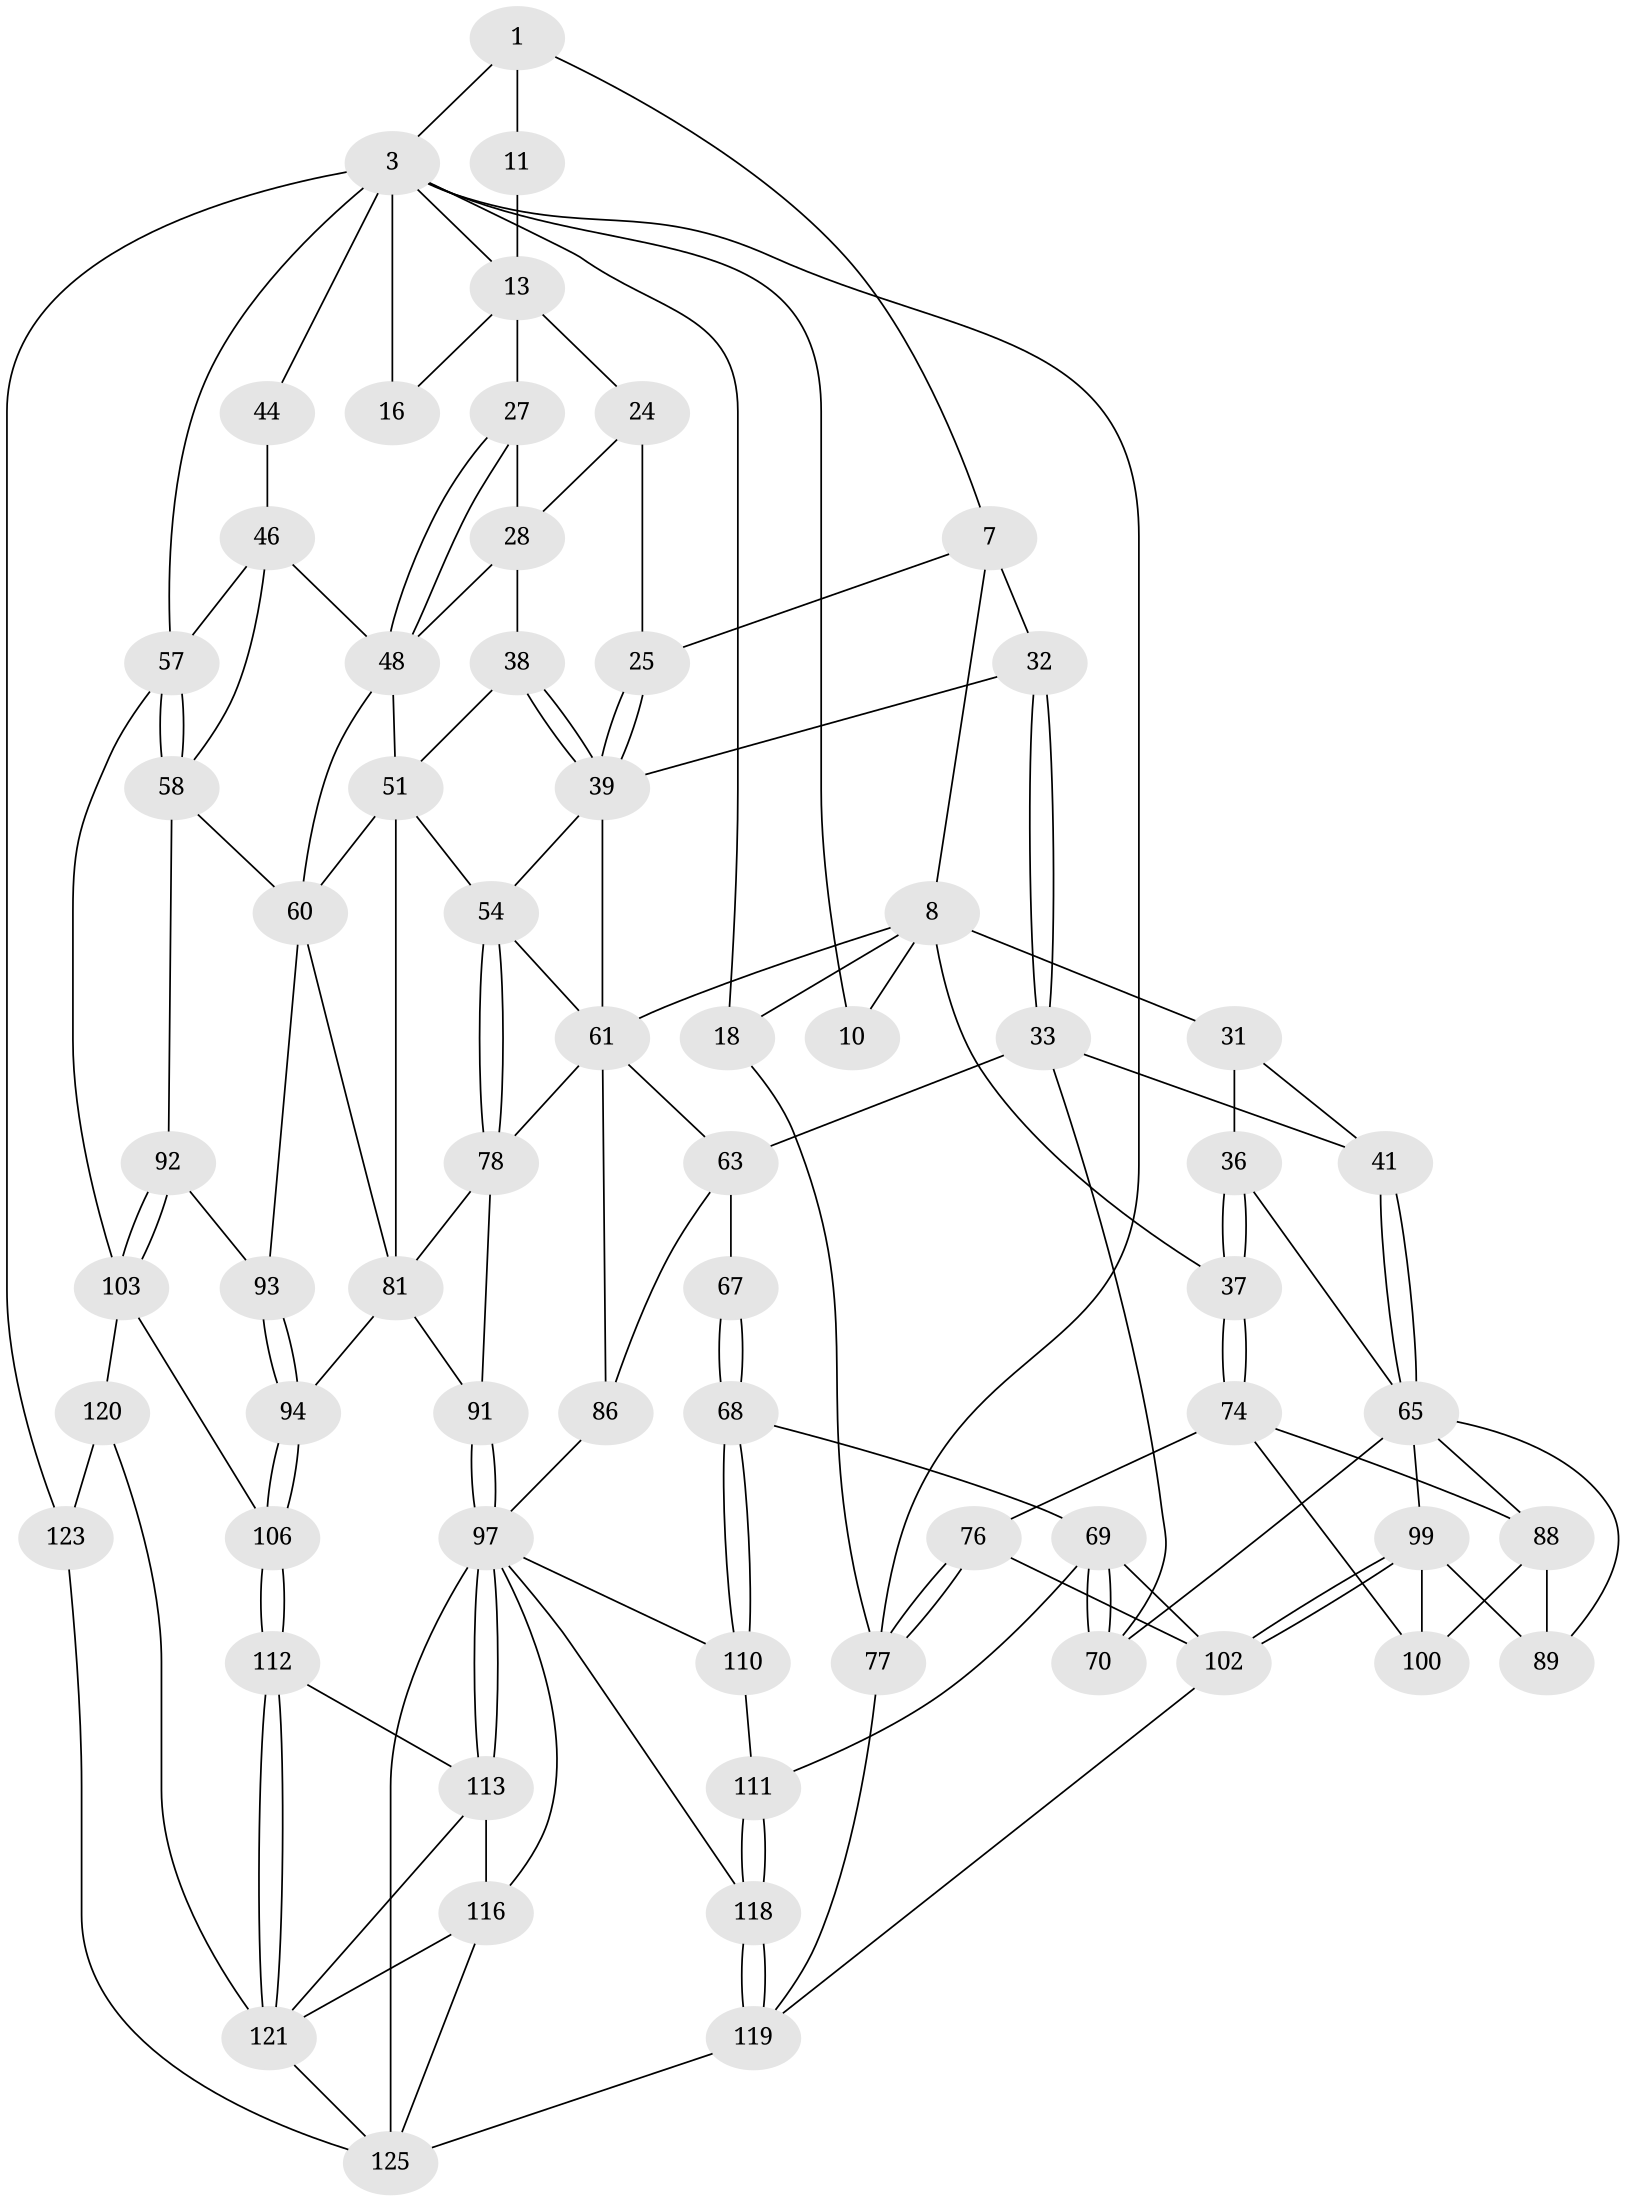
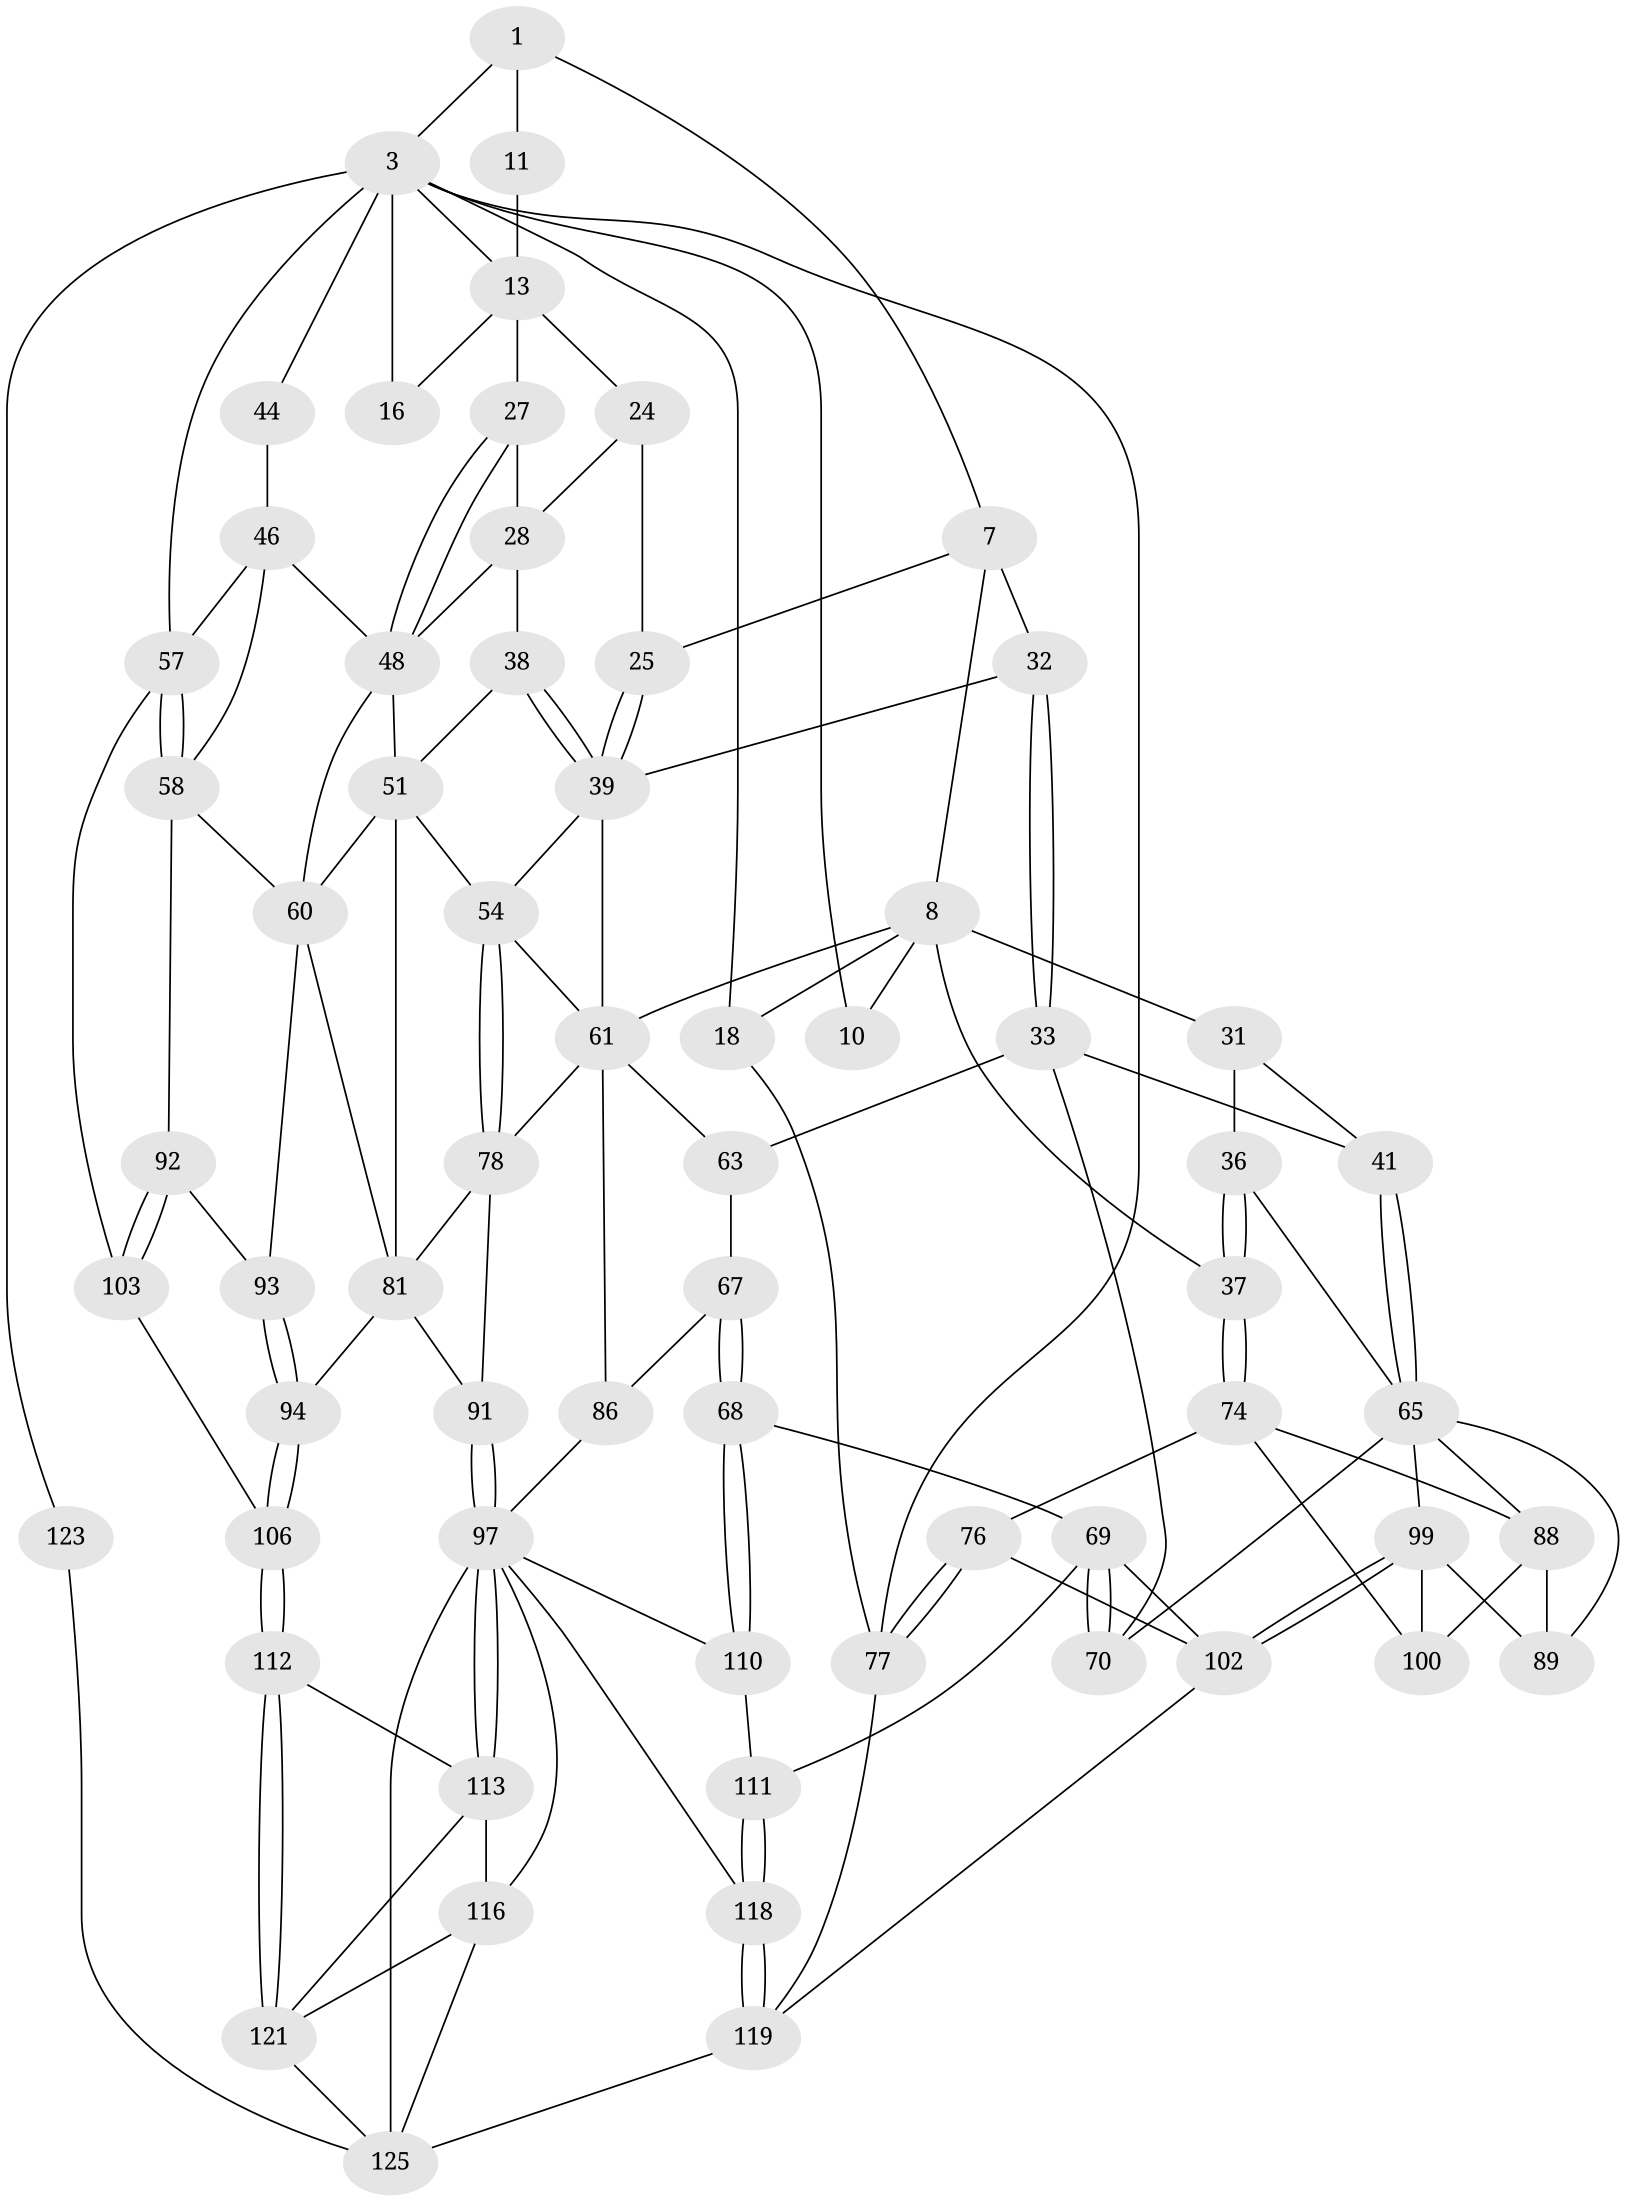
(655, 1283) -> (669, 1351)
(102, 1413) -> none
